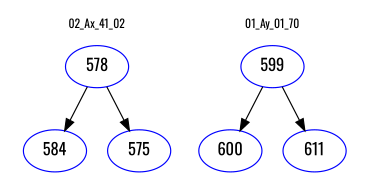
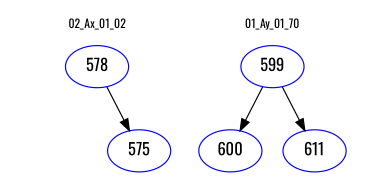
(97, 25) -> (97, 25)
(55, 151) -> none
